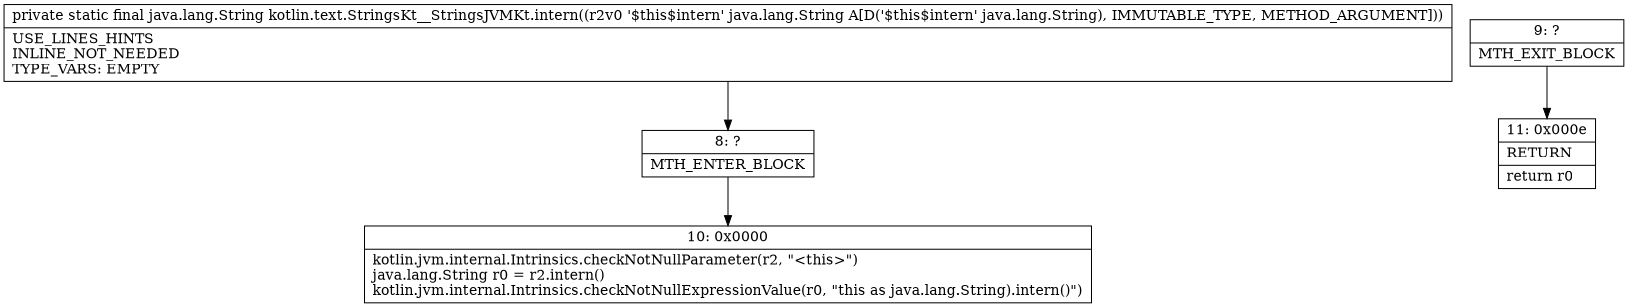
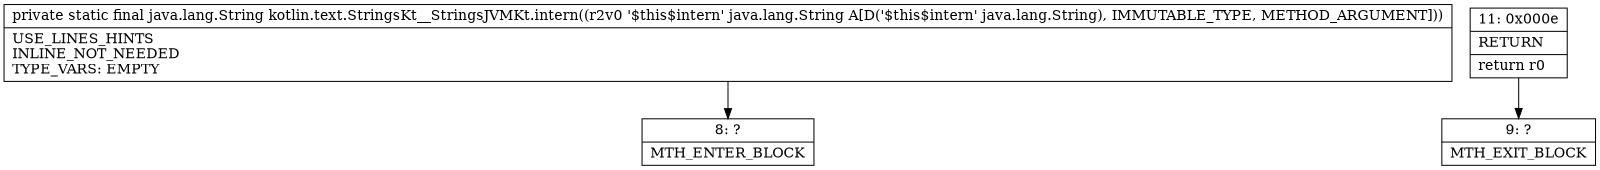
(1547, 87) -> (1519, 93)
(728, 264) -> none
